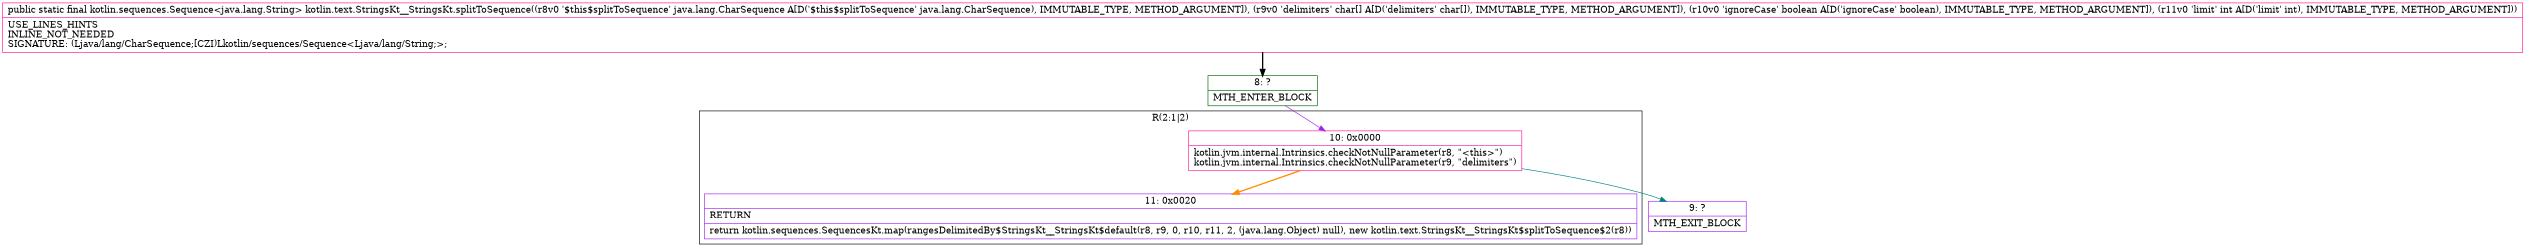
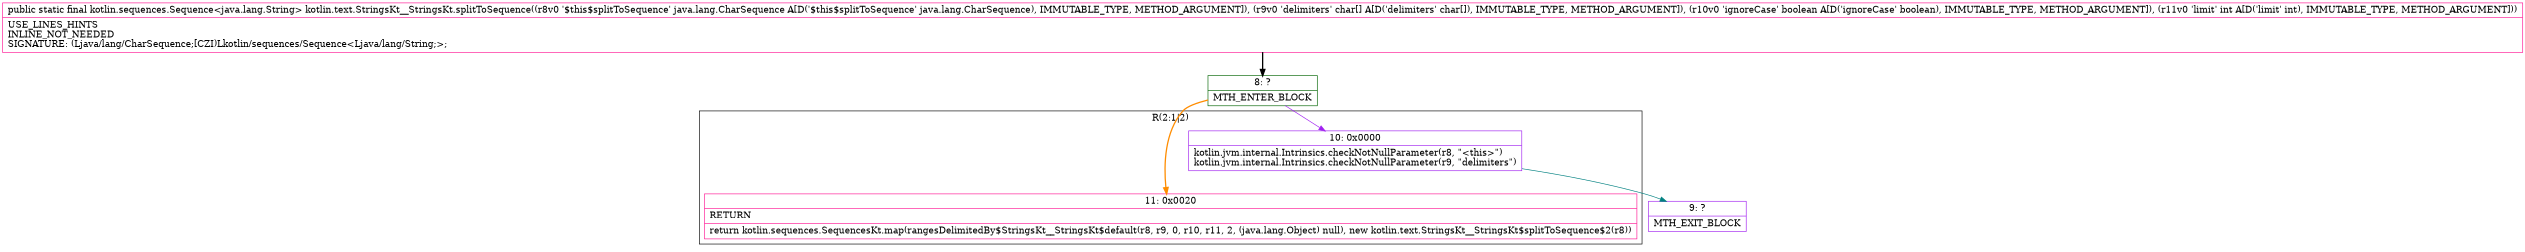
(1355, 151) -> (1355, 151)
(1270, 181) -> (1170, 134)
(1171, 216) -> (1171, 216)
